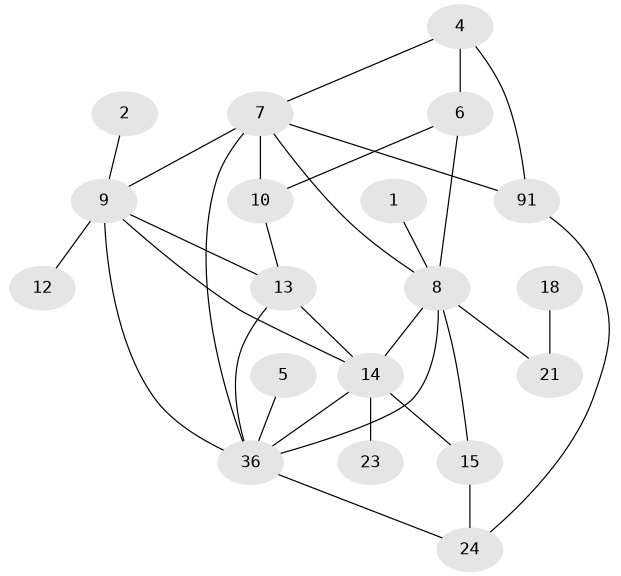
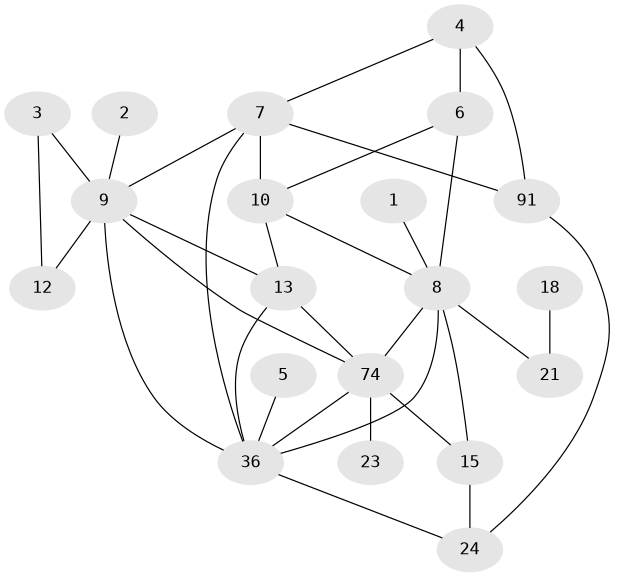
none -> (38, 114)
(337, 210) -> (349, 245)
(371, 375) -> (371, 375)
